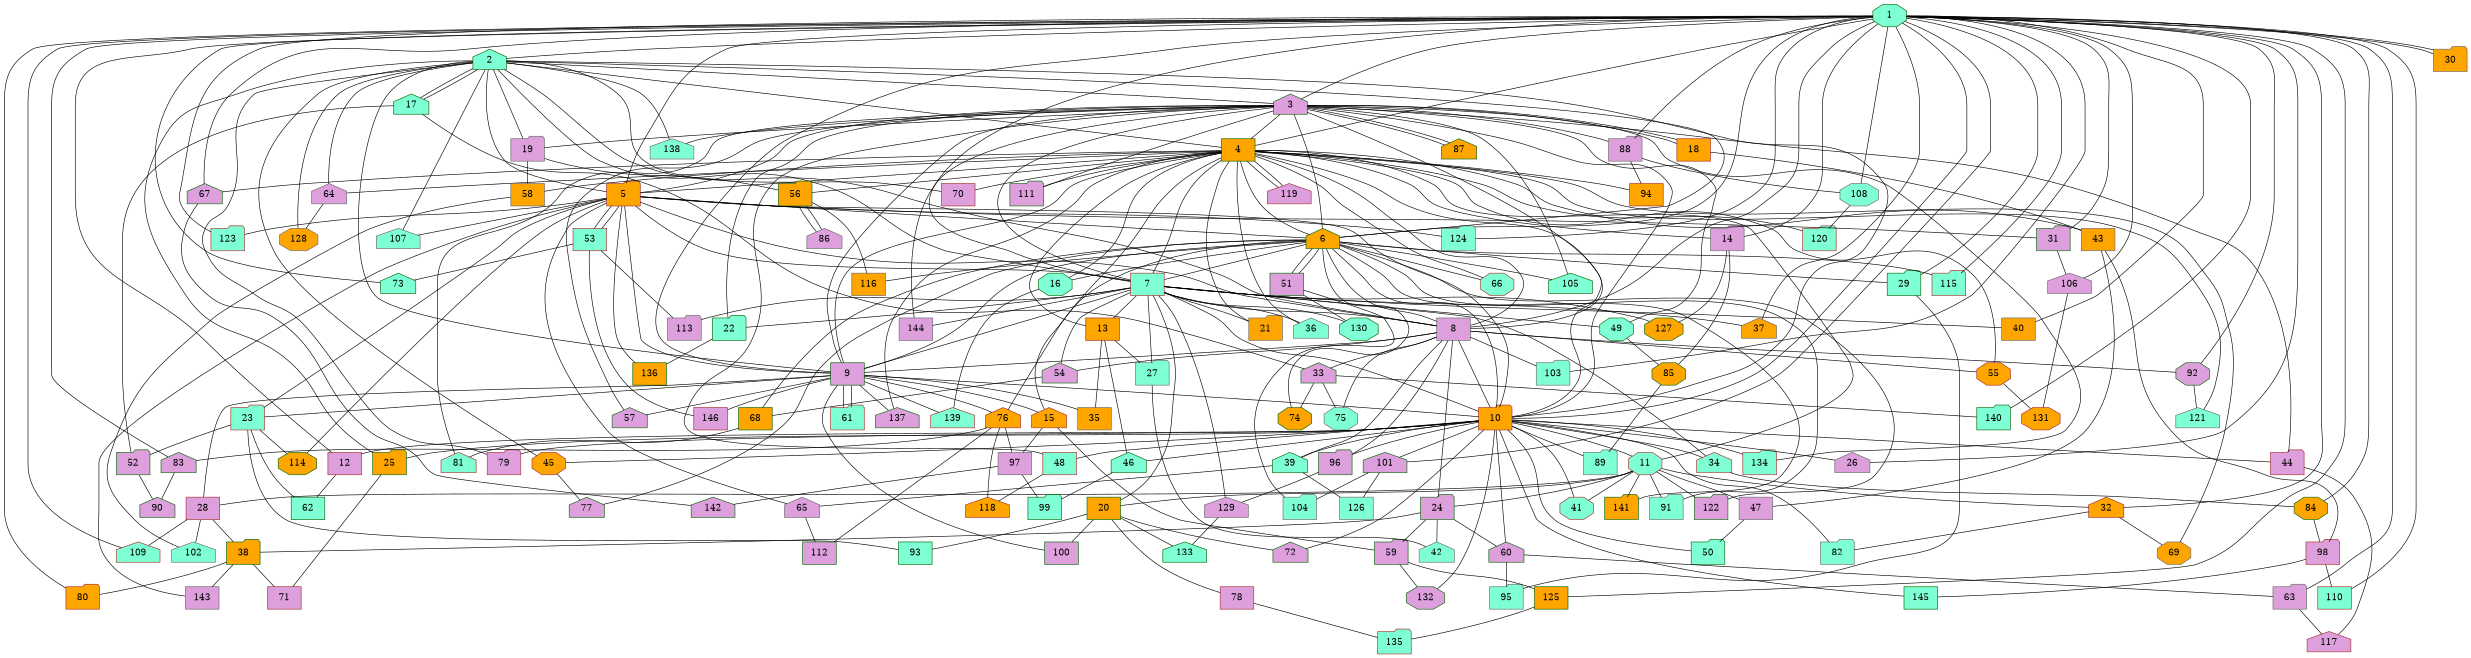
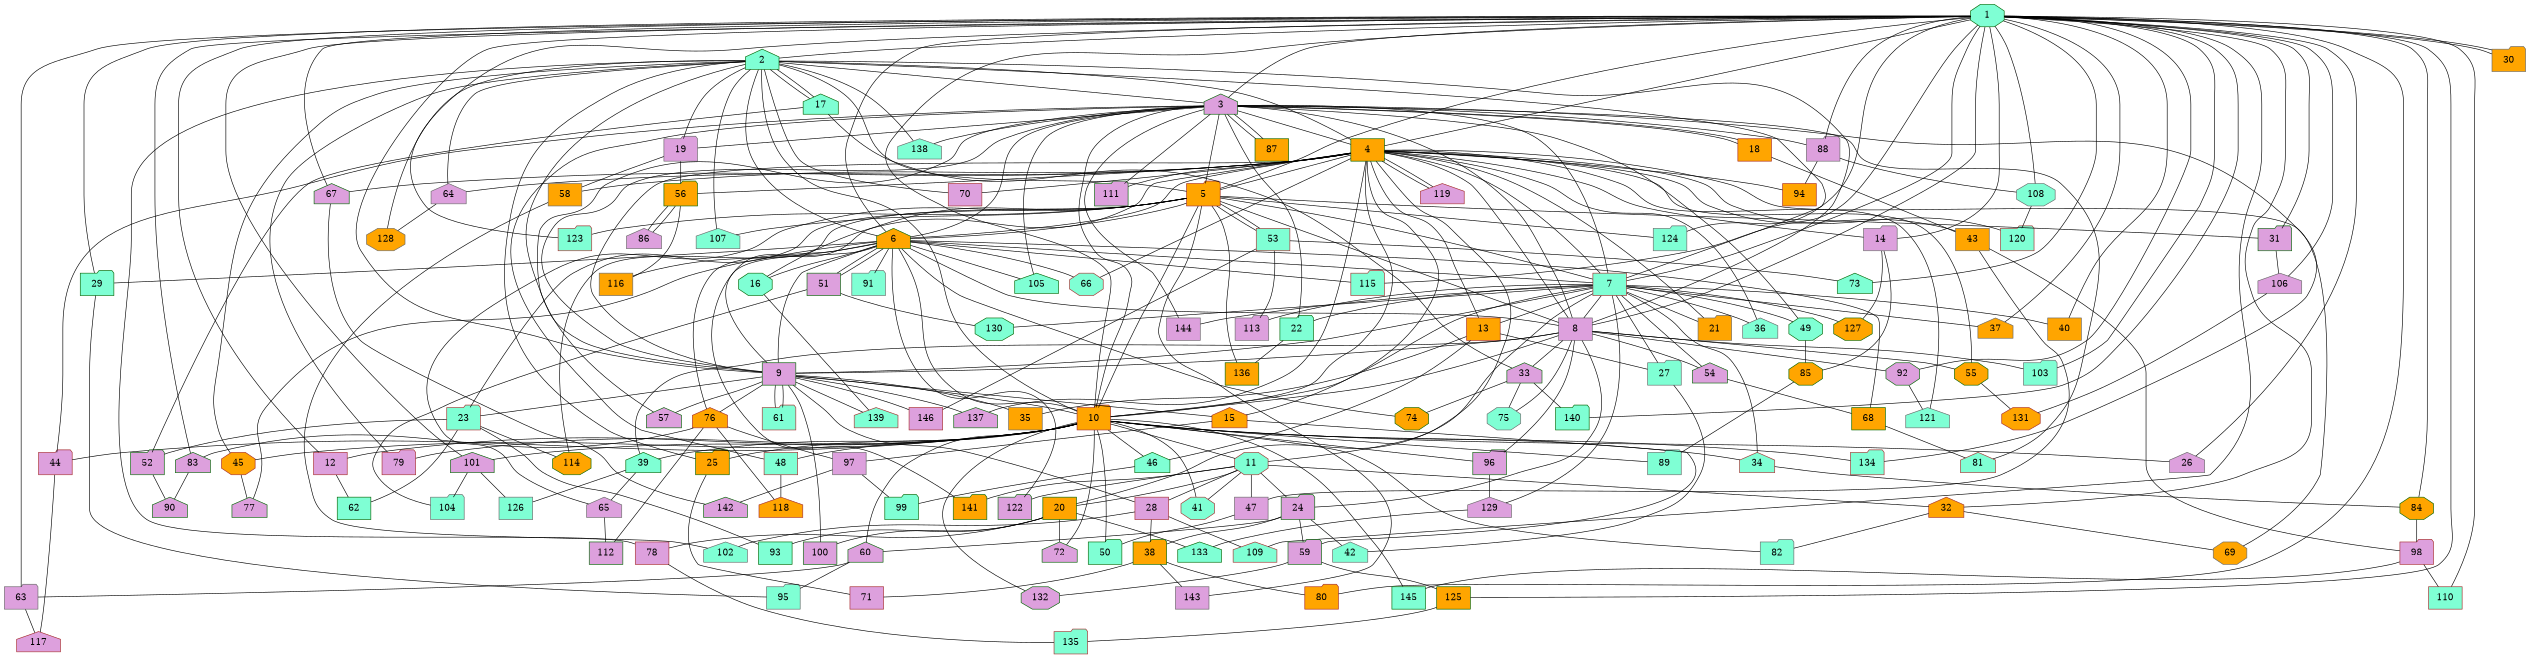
(1459, 150) -> (1272, 150)
none -> (131, 242)
(1994, 374) -> (1971, 374)
(1656, 486) -> none
